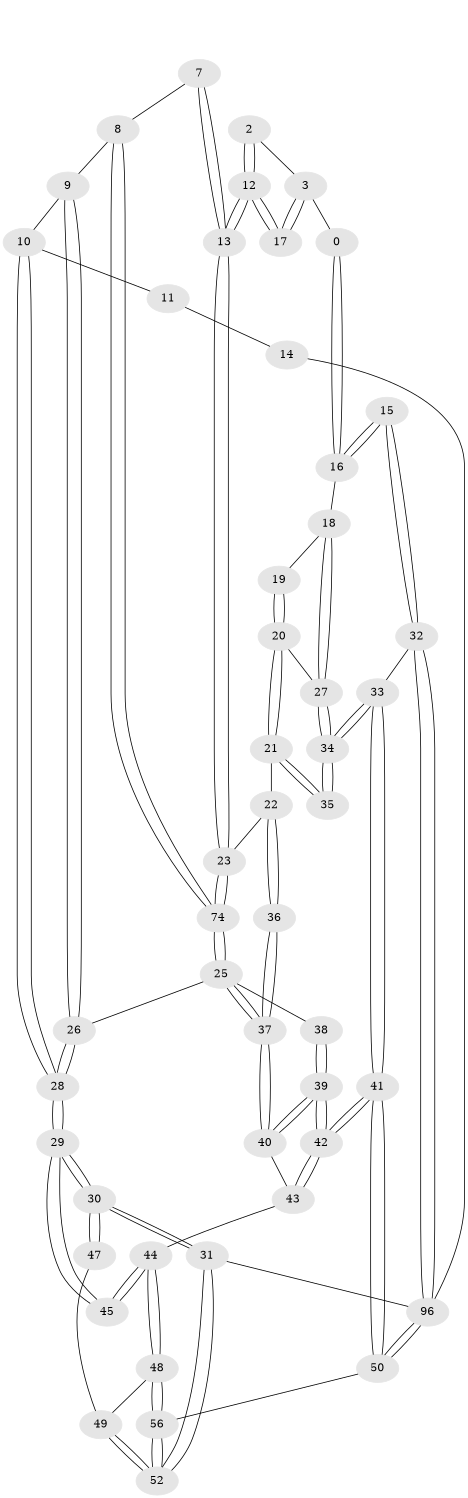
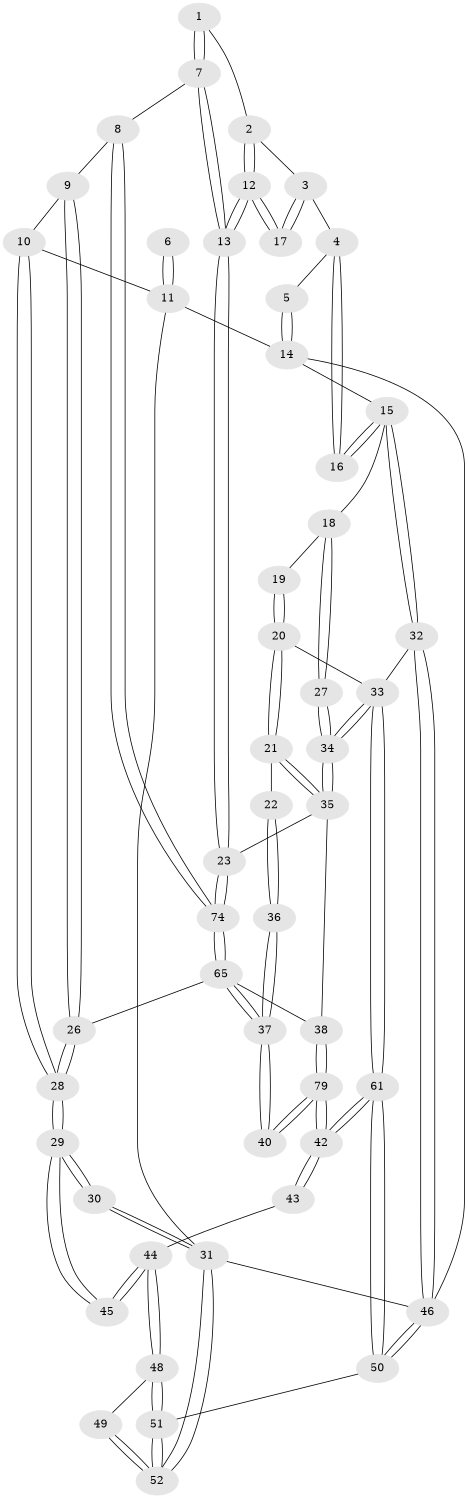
none -> (199, 17)
none -> (168, 242)
(337, 242) -> (337, 242)
none -> (287, 299)
none -> (337, 383)
(333, 496) -> (370, 472)
(300, 665) -> (332, 667)
none -> (149, 764)
(248, 834) -> (281, 831)
none -> (325, 918)
(221, 974) -> (221, 974)
(321, 1087) -> (321, 1087)
(378, 1087) -> (378, 1087)
(279, 1171) -> none
(95, 1256) -> none
(428, 1312) -> (428, 1312)
(157, 1425) -> (157, 1425)
